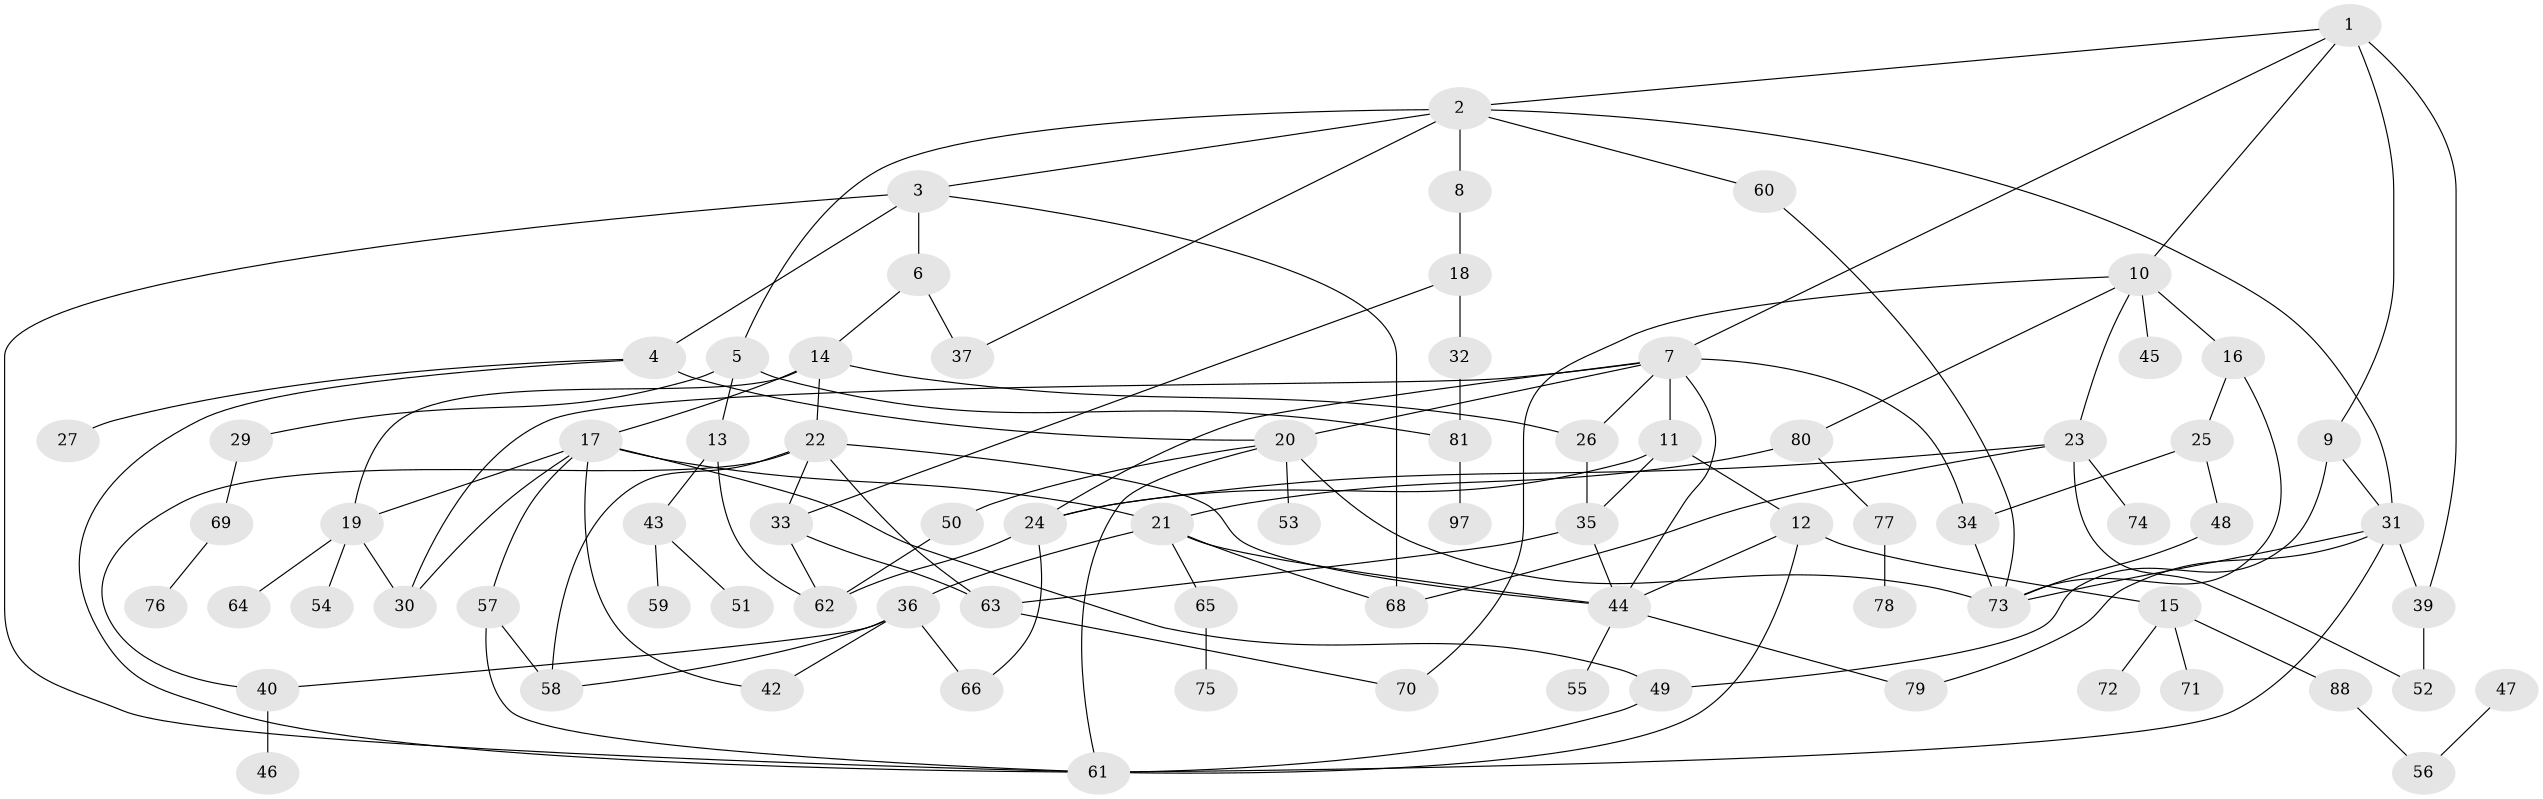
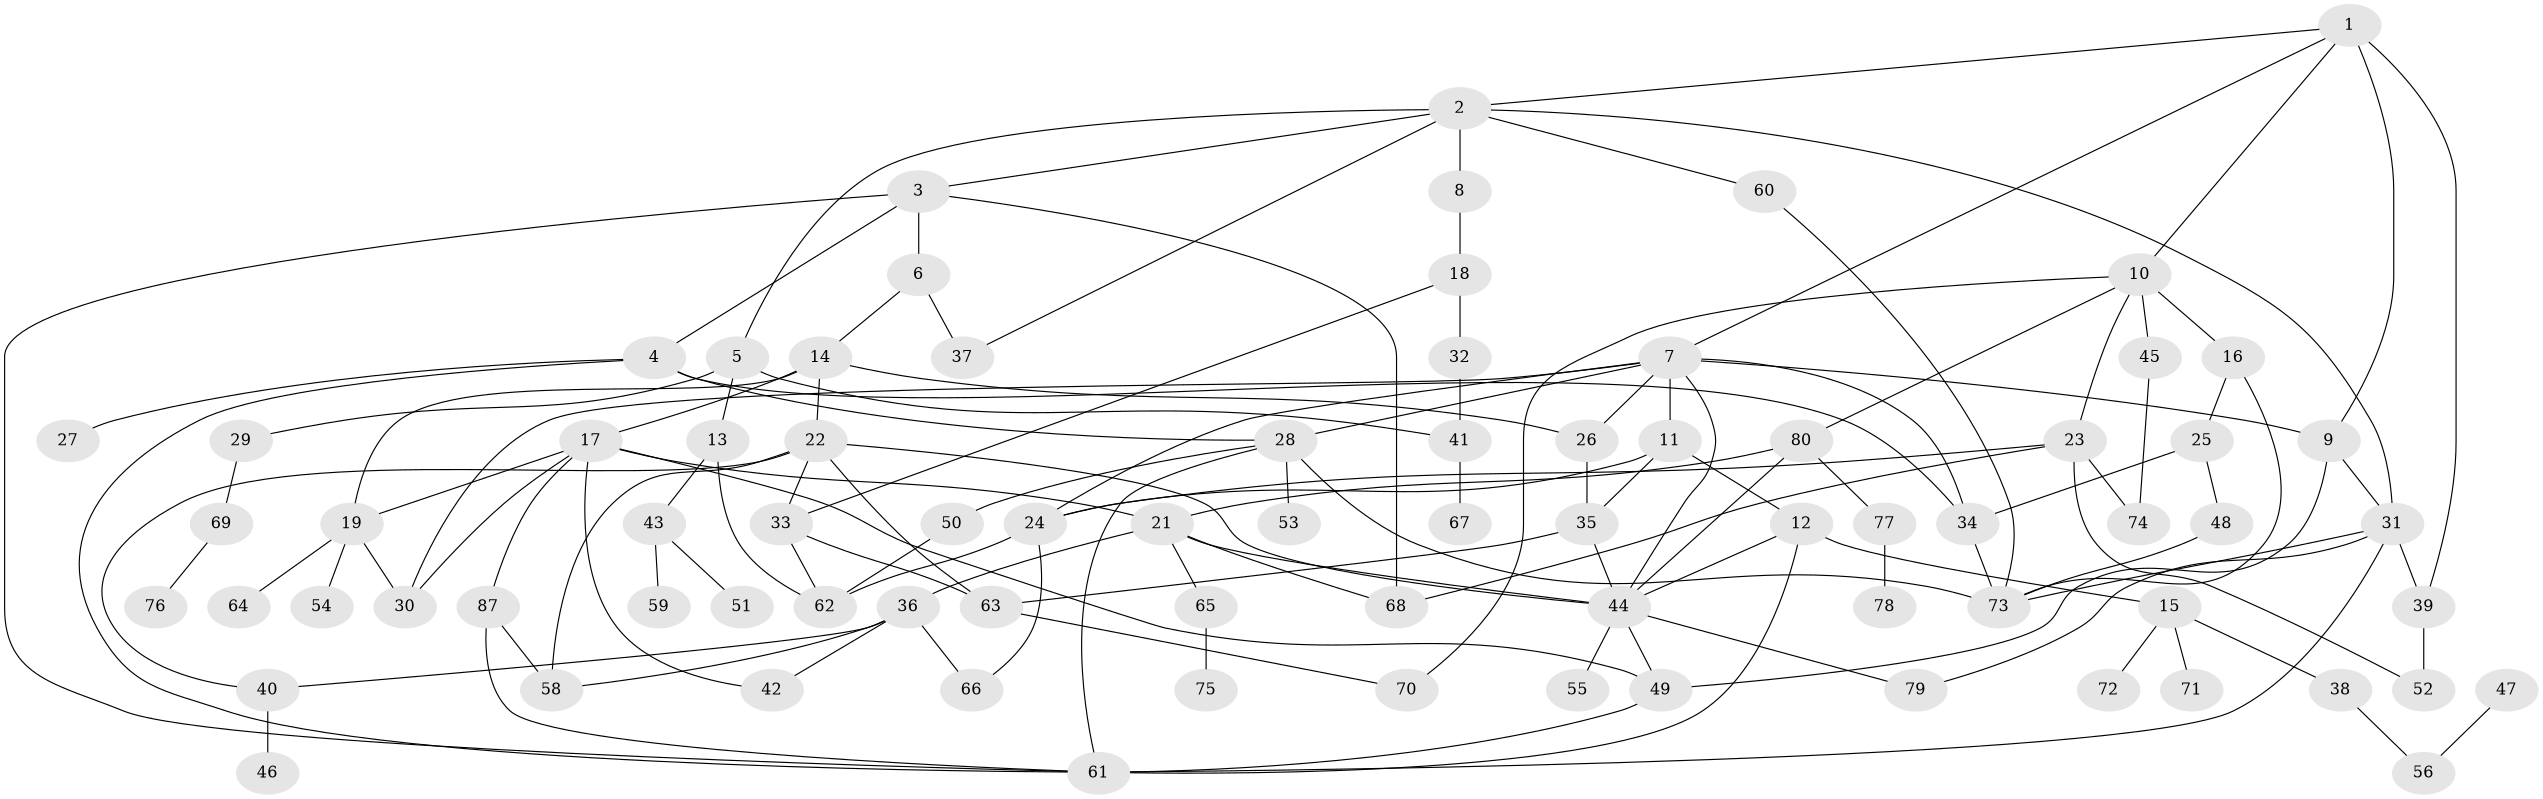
none -> (1594, 384)
none -> (2002, 388)
(1286, 441) -> (1286, 441)
(1460, 441) -> (1460, 441)
none -> (2144, 441)
(1460, 524) -> (1460, 524)
none -> (1707, 527)
(488, 607) -> (488, 607)
none -> (1640, 649)
(2341, 690) -> (2341, 690)
